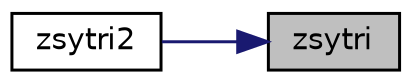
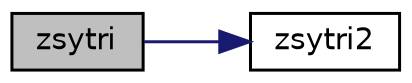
(199, 42) -> (182, 42)
